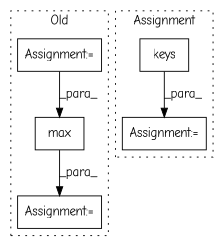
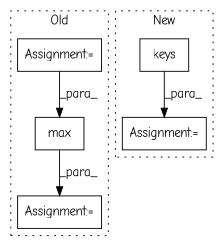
(164, 21) -> (164, 21)
